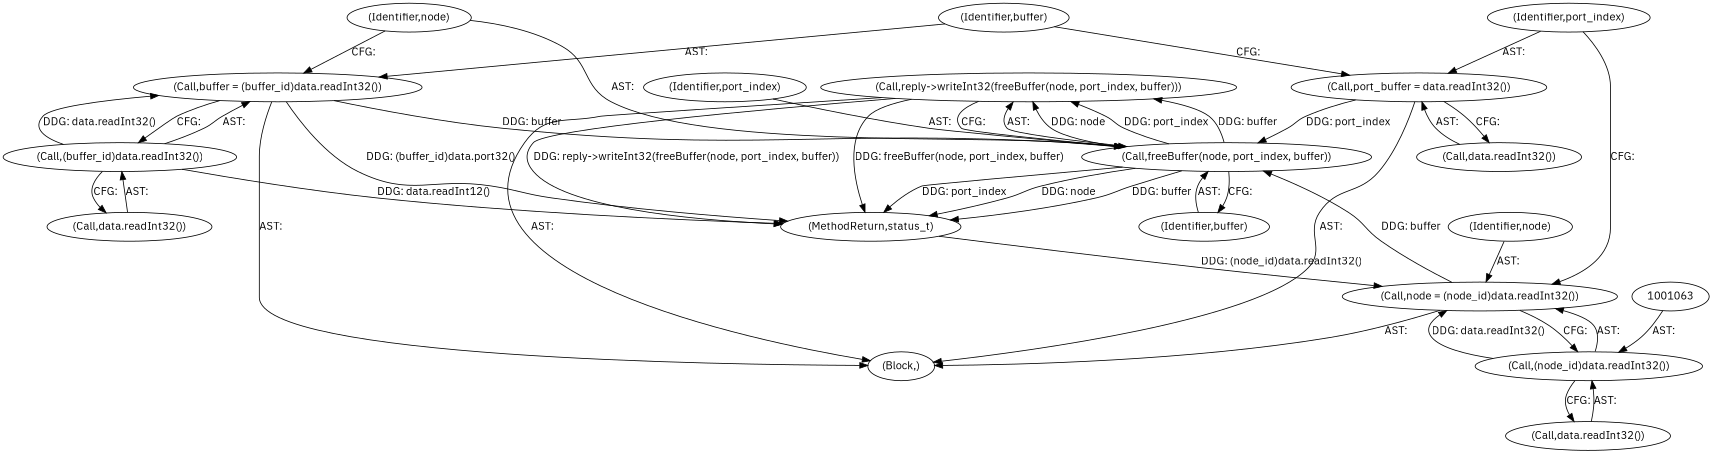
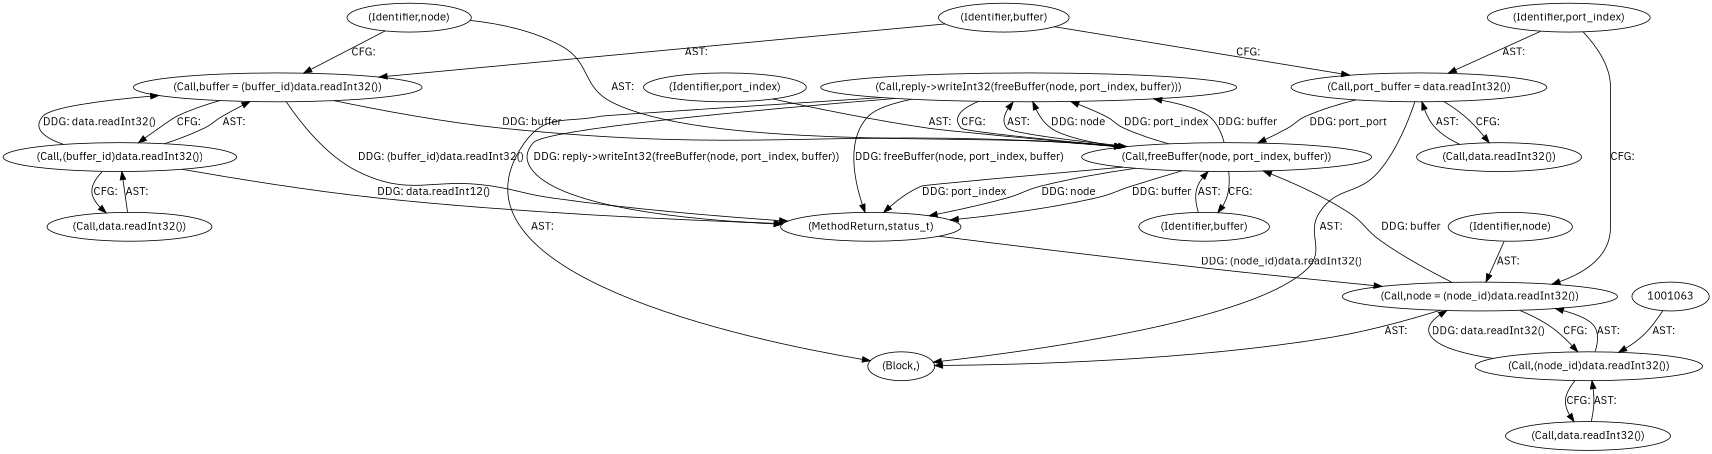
(1348, 122) -> (1348, 122)
(441, 157) -> (441, 157)
(455, 349) -> none
